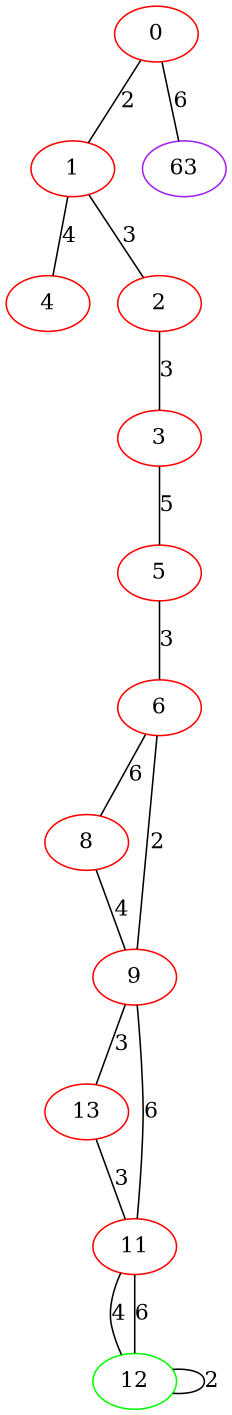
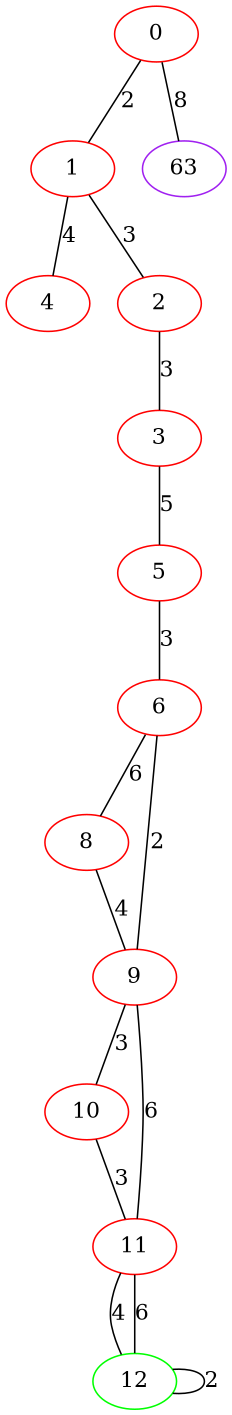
(181, 101) -> (181, 101)
(87, 1112) -> (87, 1112)
